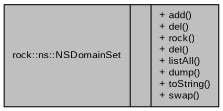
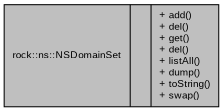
(177, 38) -> (174, 38)
